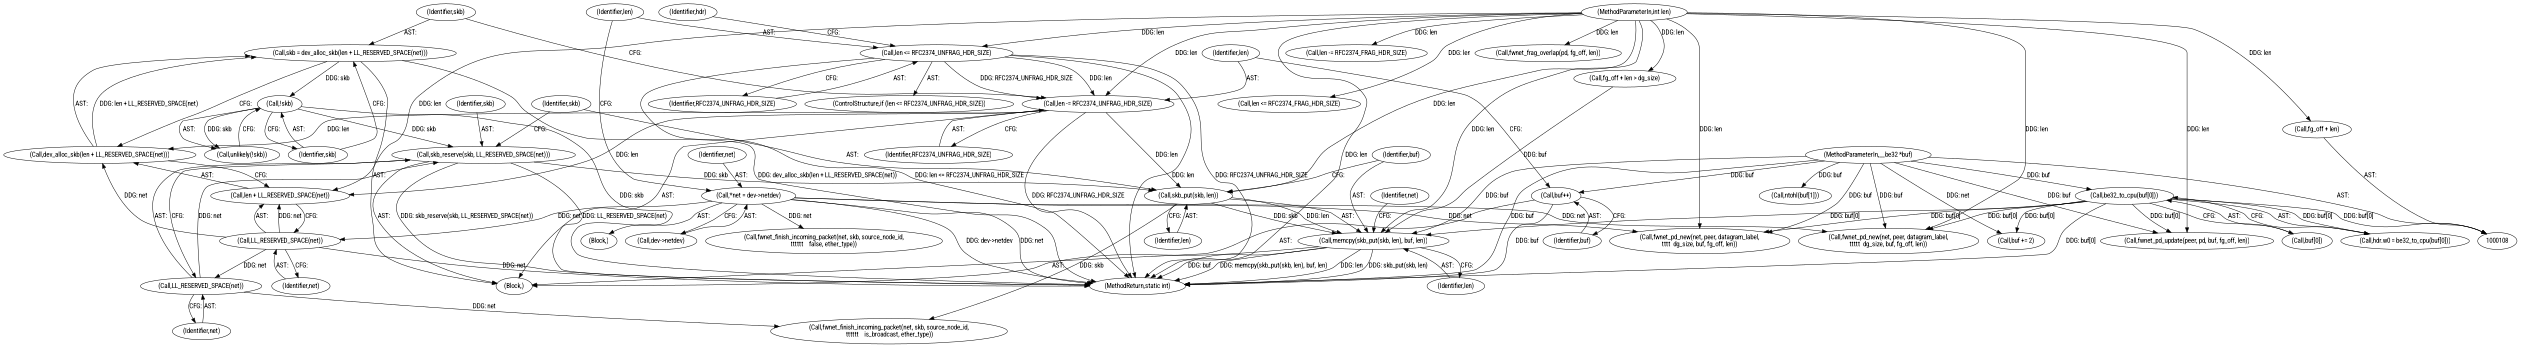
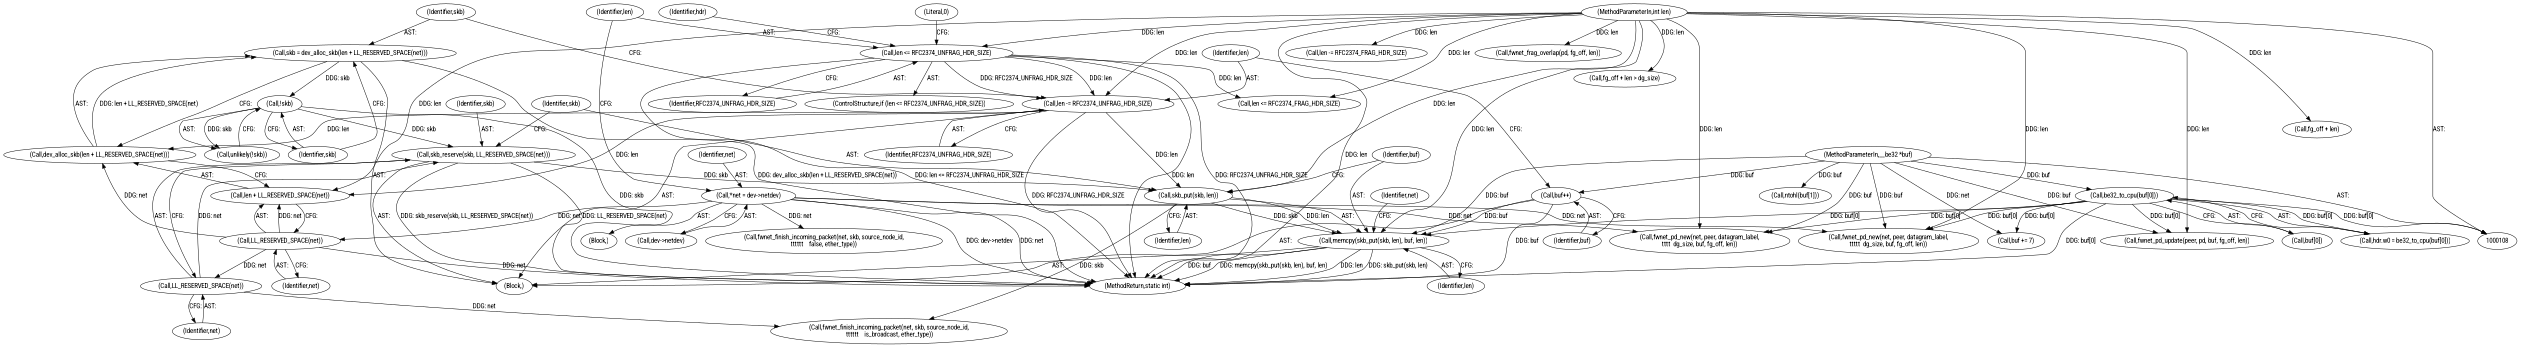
none -> (937, 12)
none -> (1153, 63)
(1503, 163) -> (1480, 216)
(2394, 201) -> (2164, 20)
(1498, 241) -> none
(2016, 241) -> (2016, 241)
